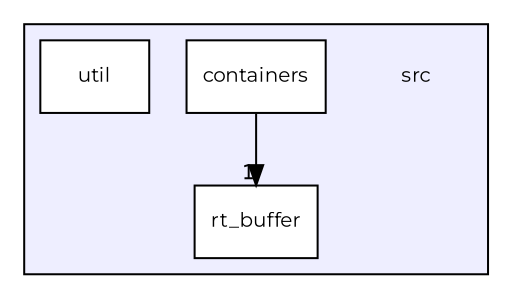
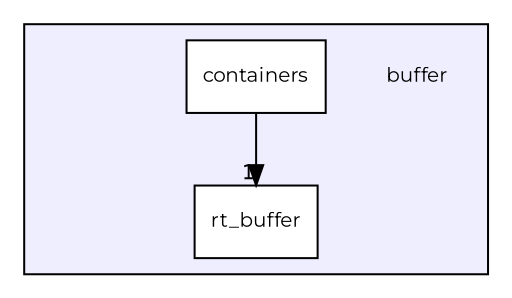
(95, 77) -> none
(417, 77) -> (417, 77)
